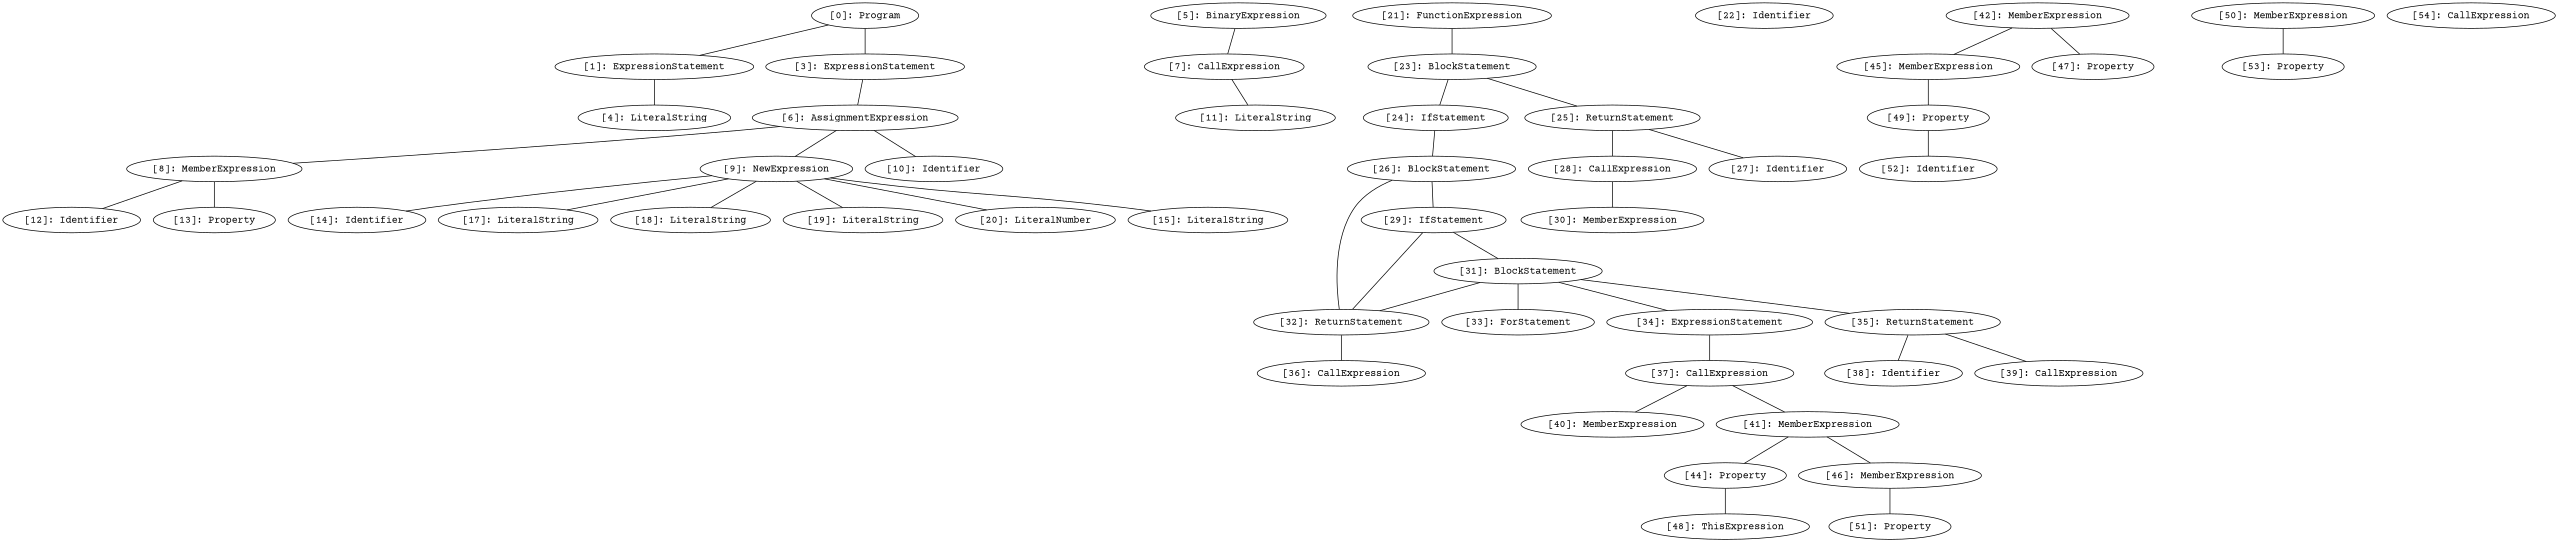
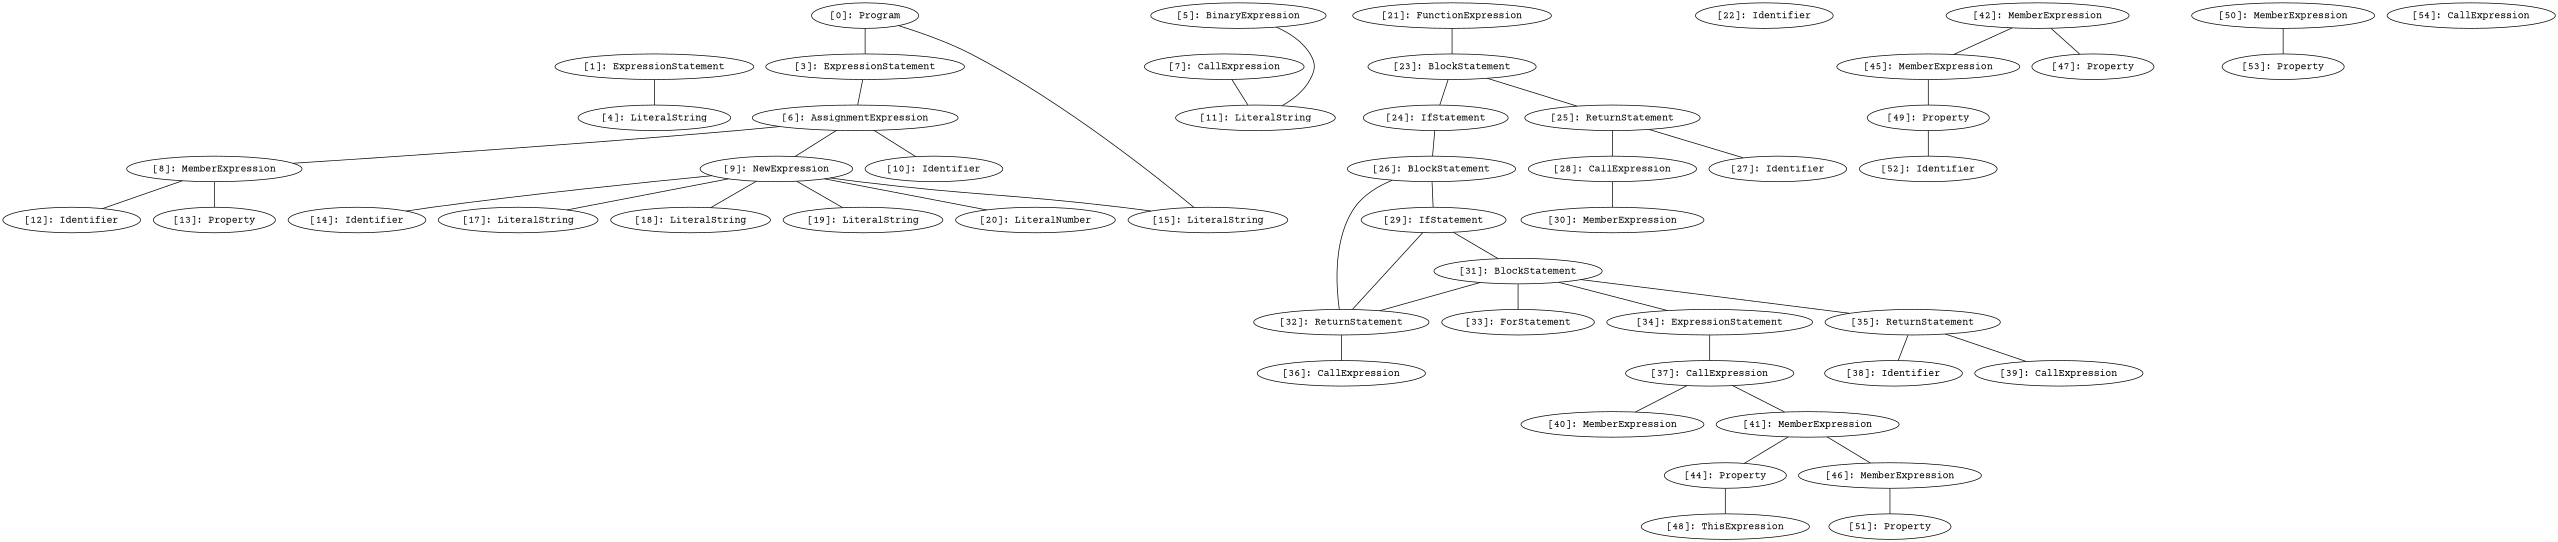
(764, 40) -> (1054, 103)
(1231, 41) -> (1314, 64)
